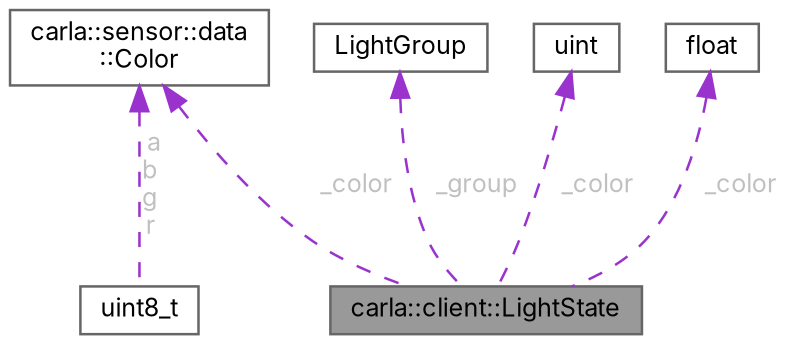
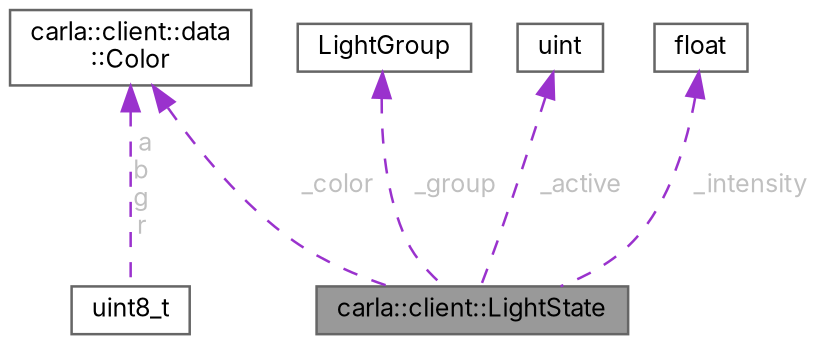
(139, 48) -> (131, 48)
(594, 186) -> (578, 186)
(737, 186) -> (747, 186)
